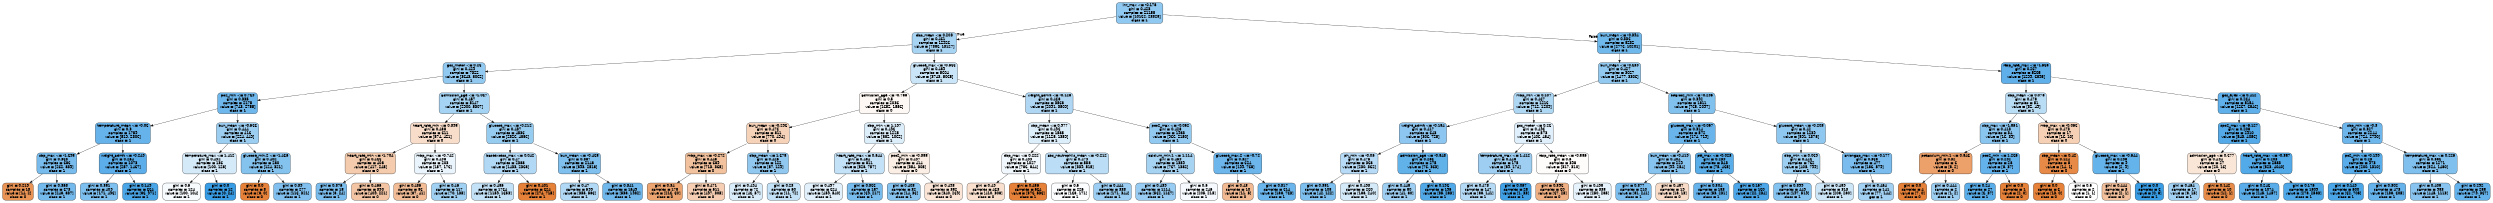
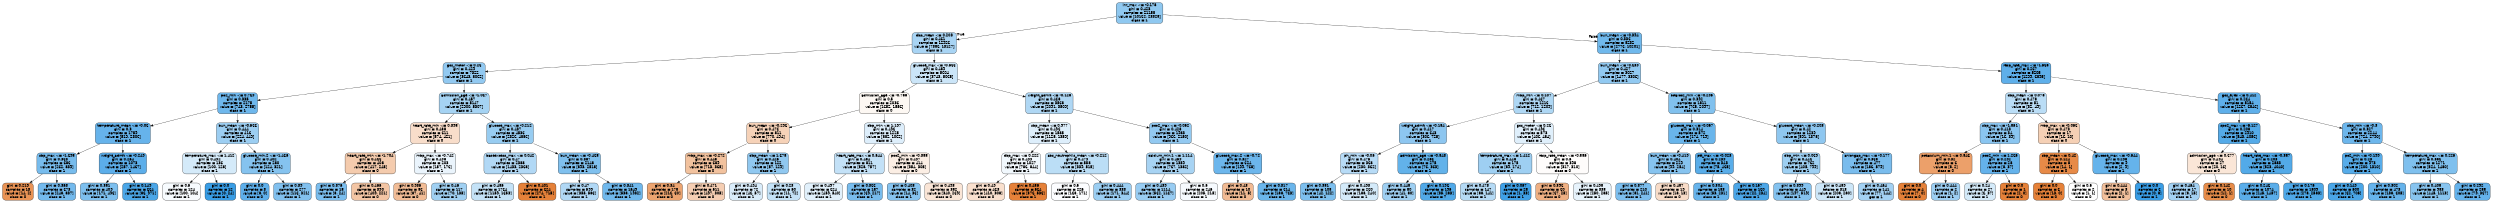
(255, 192) -> (255, 192)
(410, 192) -> (410, 192)
(1438, 192) -> (1438, 192)
(1835, 192) -> (1835, 192)
(1980, 192) -> (1980, 192)
